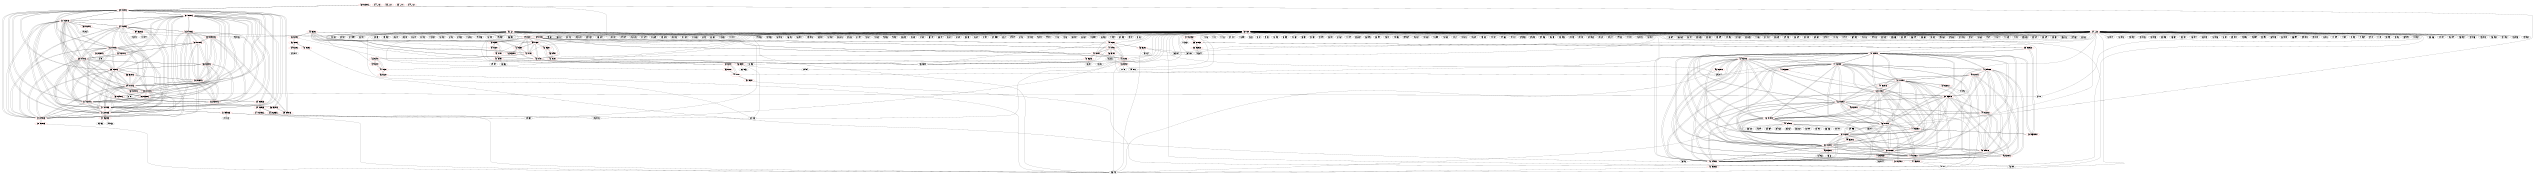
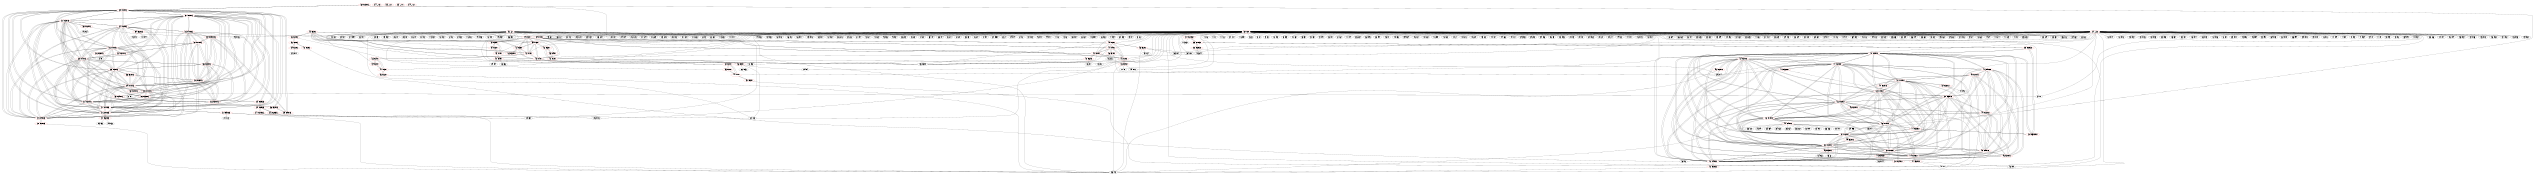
(2035, 37) -> none
